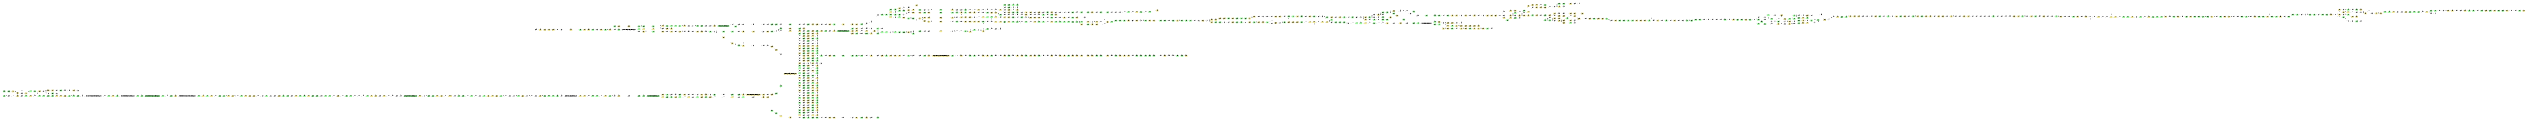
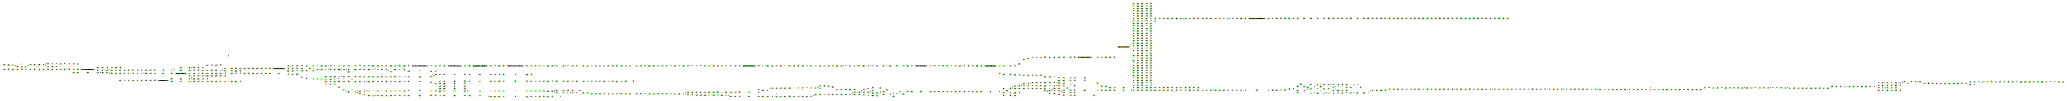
(1370, 23) -> none
none -> (322, 66)
